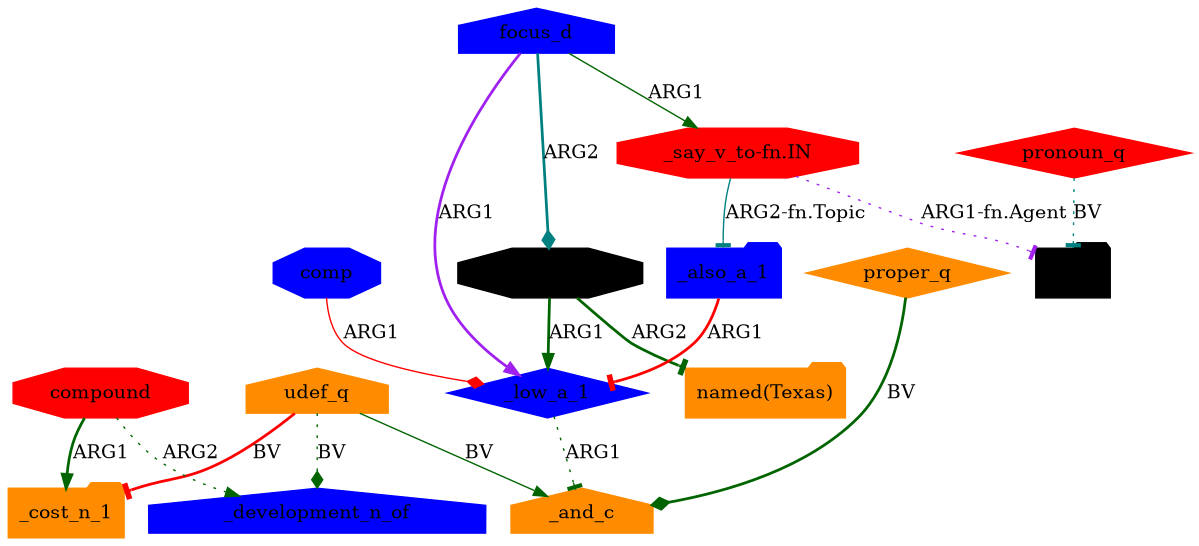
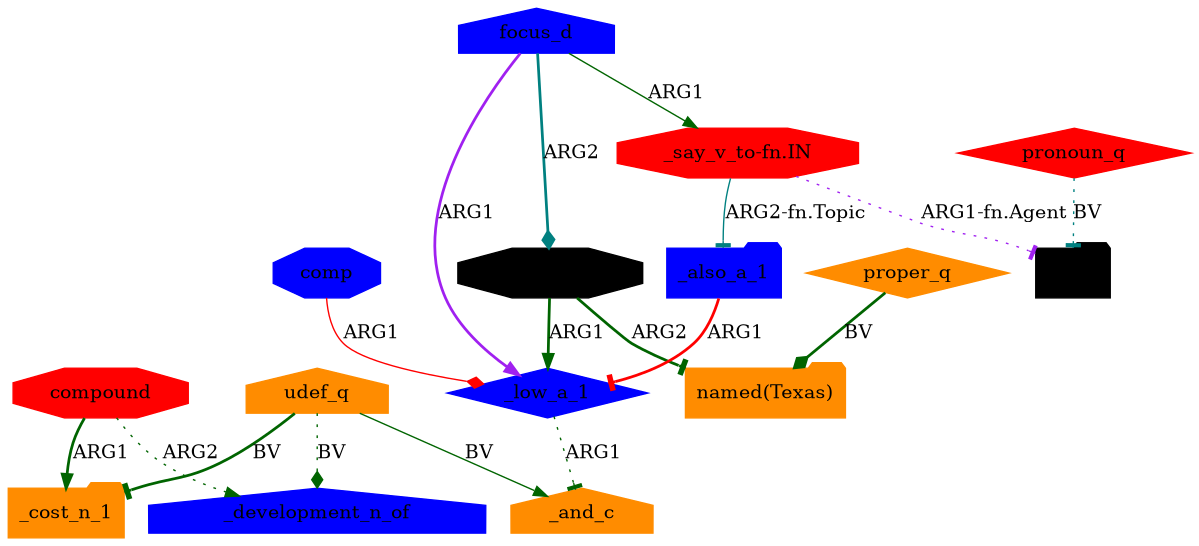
(827, 443) -> (846, 325)
(219, 464) -> (219, 464)
